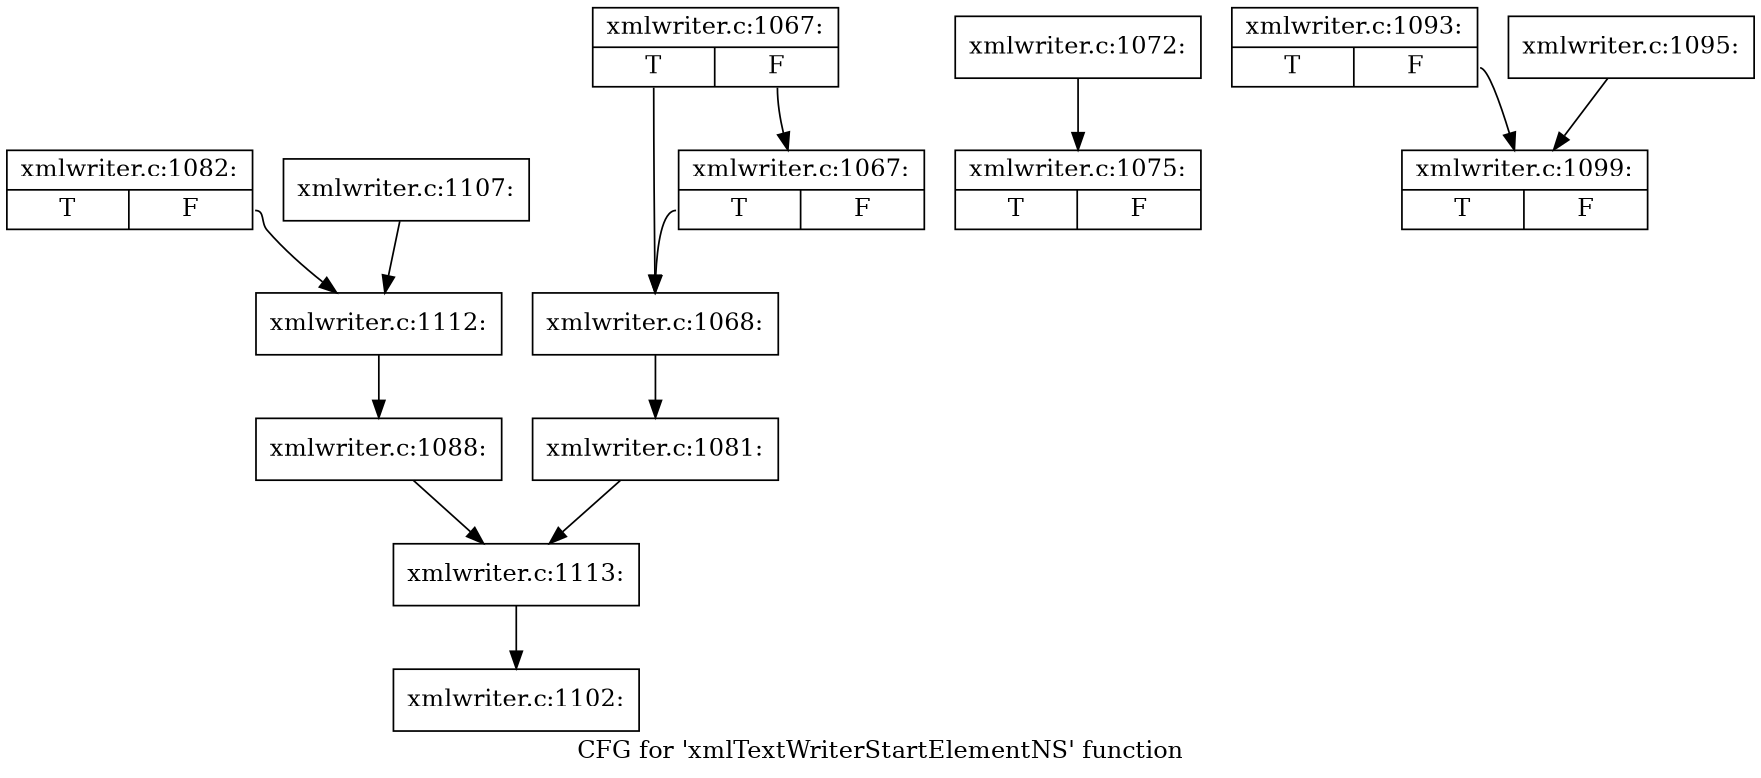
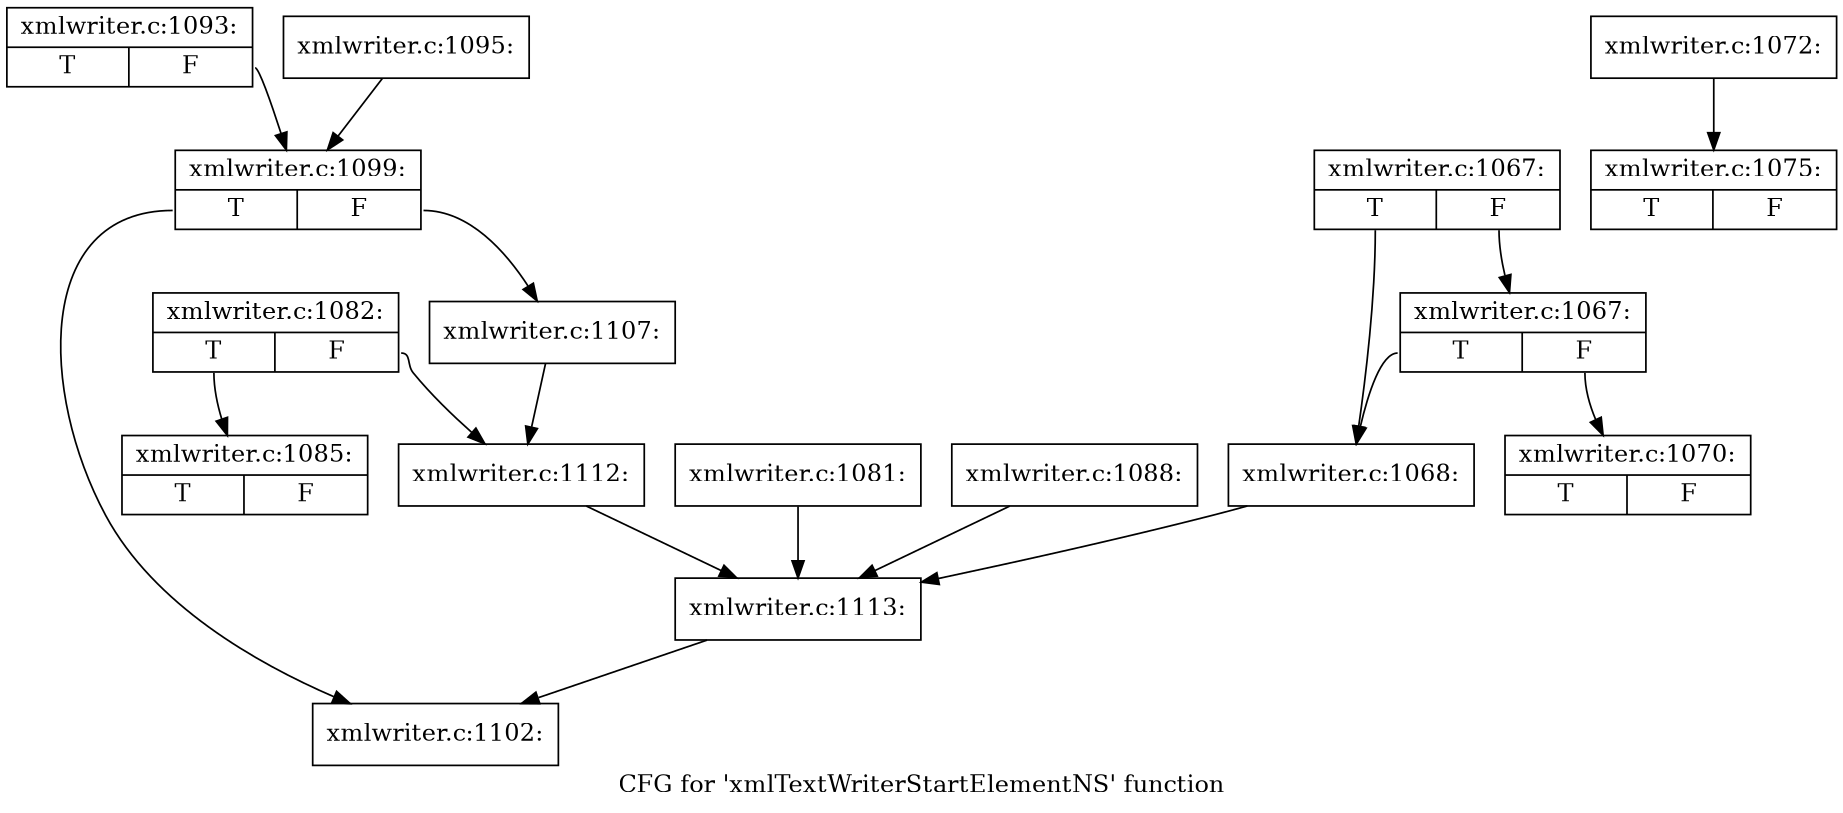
none -> (484, 235)
(379, 378) -> (654, 538)
(655, 378) -> (1093, 544)
none -> (245, 475)
none -> (1628, 475)
none -> (90, 480)
